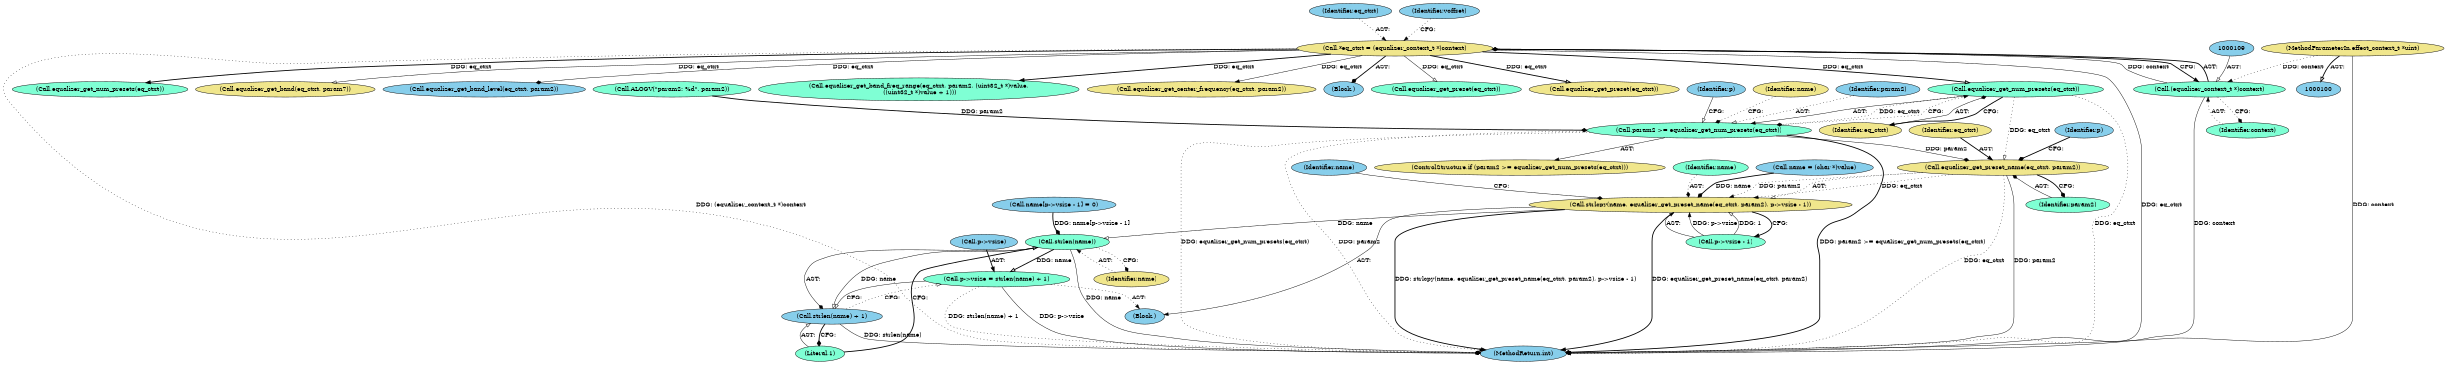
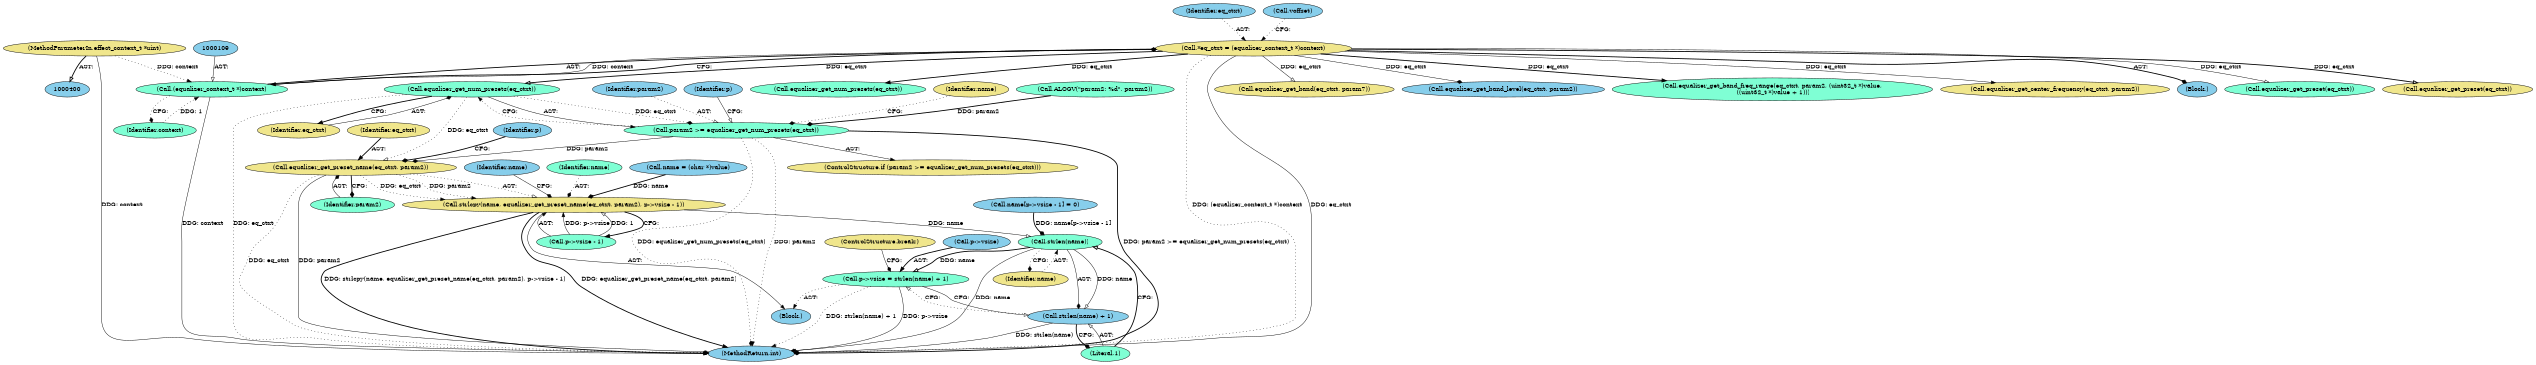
(1439, 11) -> (1293, 11)
(2319, 89) -> (67, 89)
(2220, 112) -> (191, 112)
none -> (880, 242)
